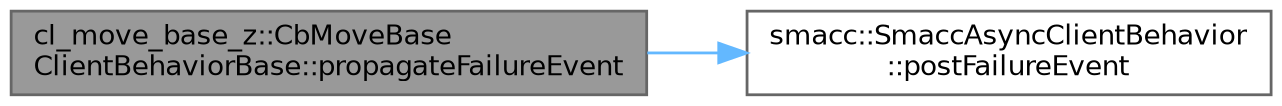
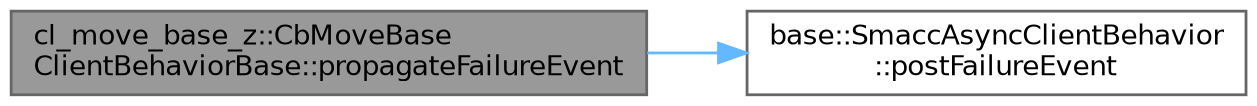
(1009, 53) -> (997, 53)
